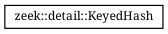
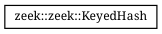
(84, 17) -> (81, 17)
